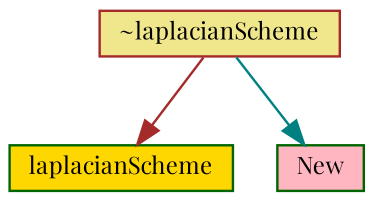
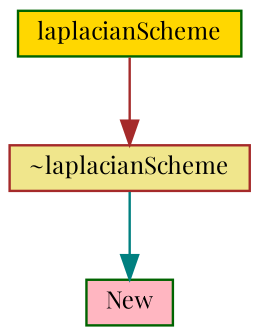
(178, 91) -> (130, 89)
